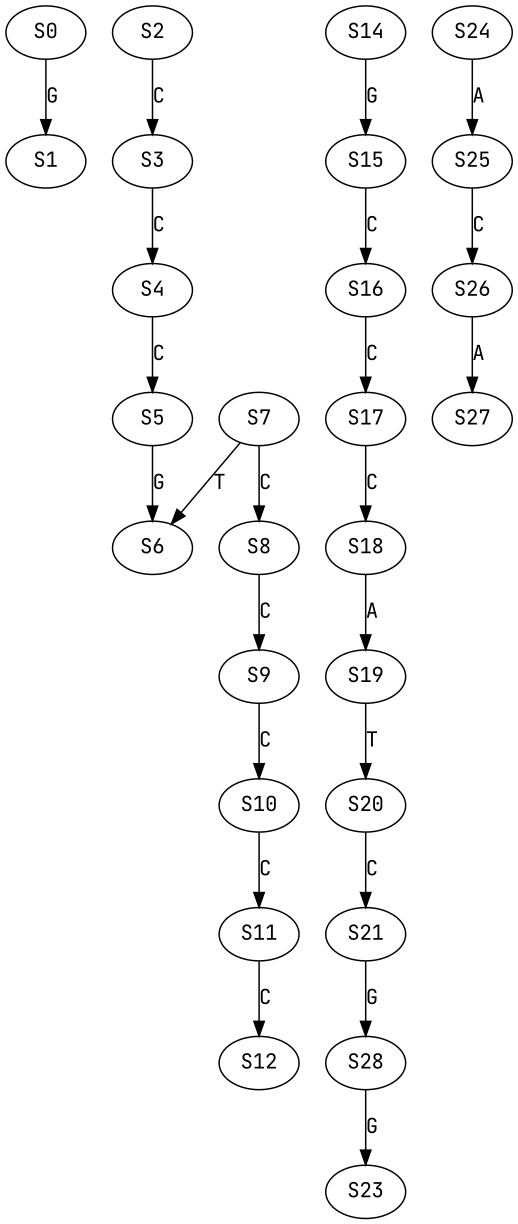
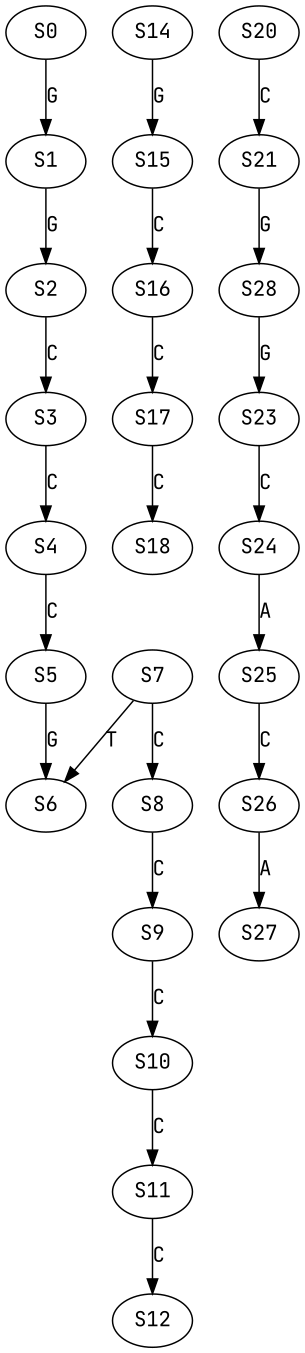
none -> (46, 218)
none -> (259, 476)
(366, 677) -> none
